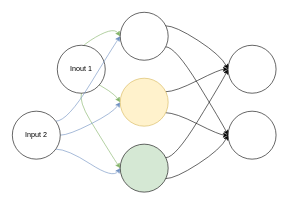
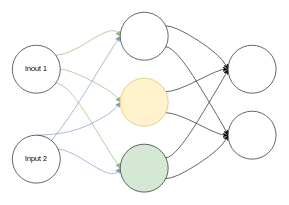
(81, 69) -> (36, 69)
(36, 135) -> (36, 159)
